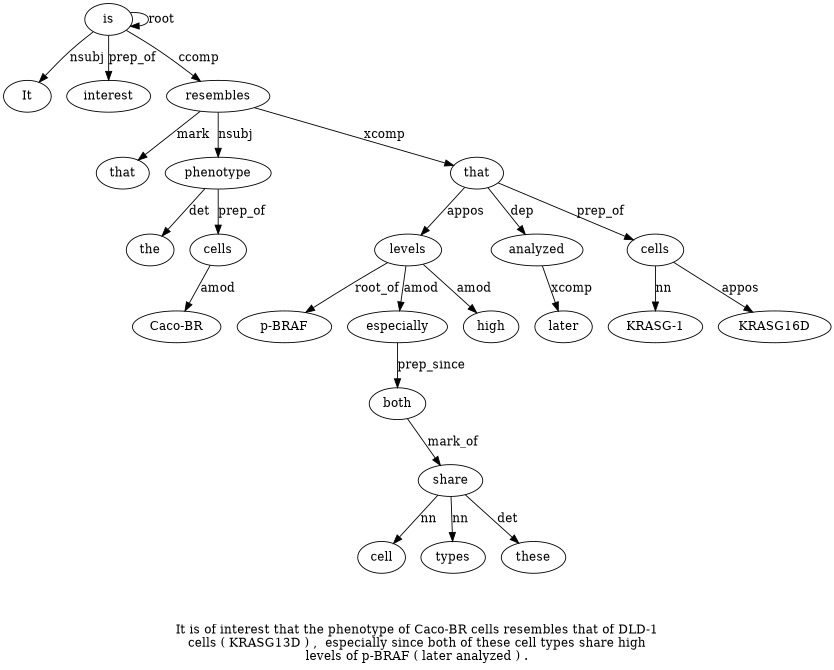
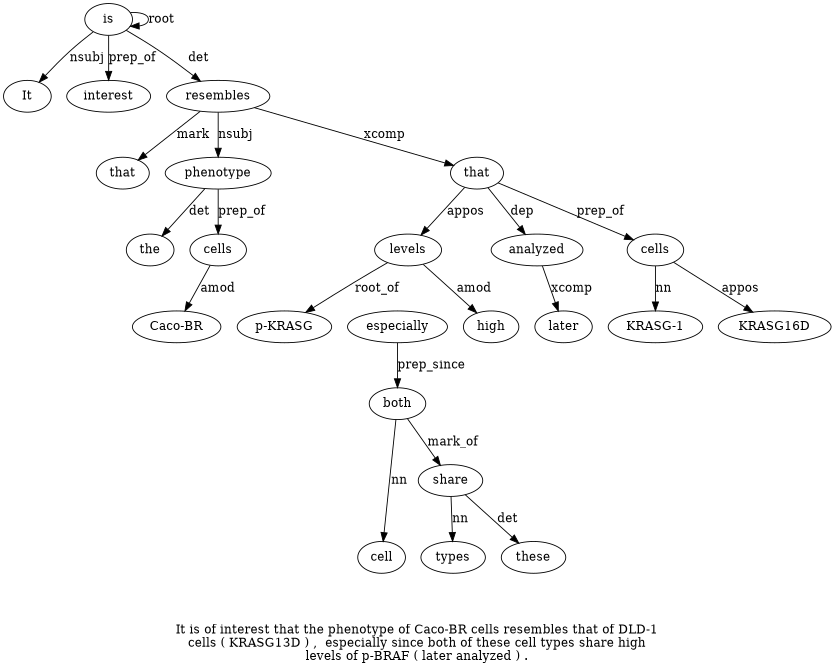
(199, 58) -> (199, 58)
(403, 284) -> none
(284, 327) -> (284, 327)
(419, 516) -> (390, 476)
